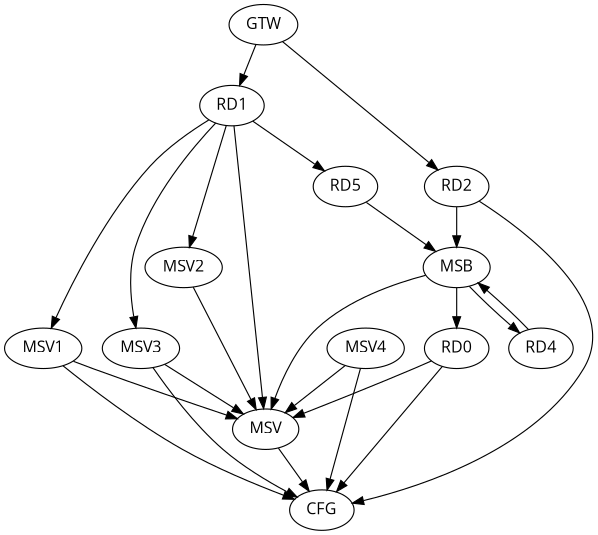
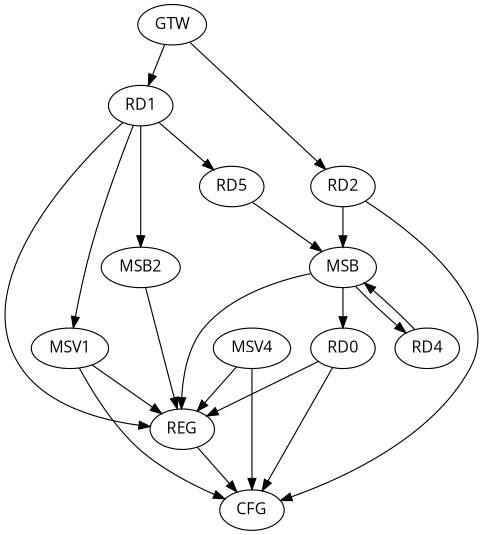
(184, 267) -> (141, 267)
(141, 348) -> none
(266, 429) -> (182, 429)
